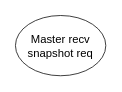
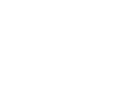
(60, 45) -> none
